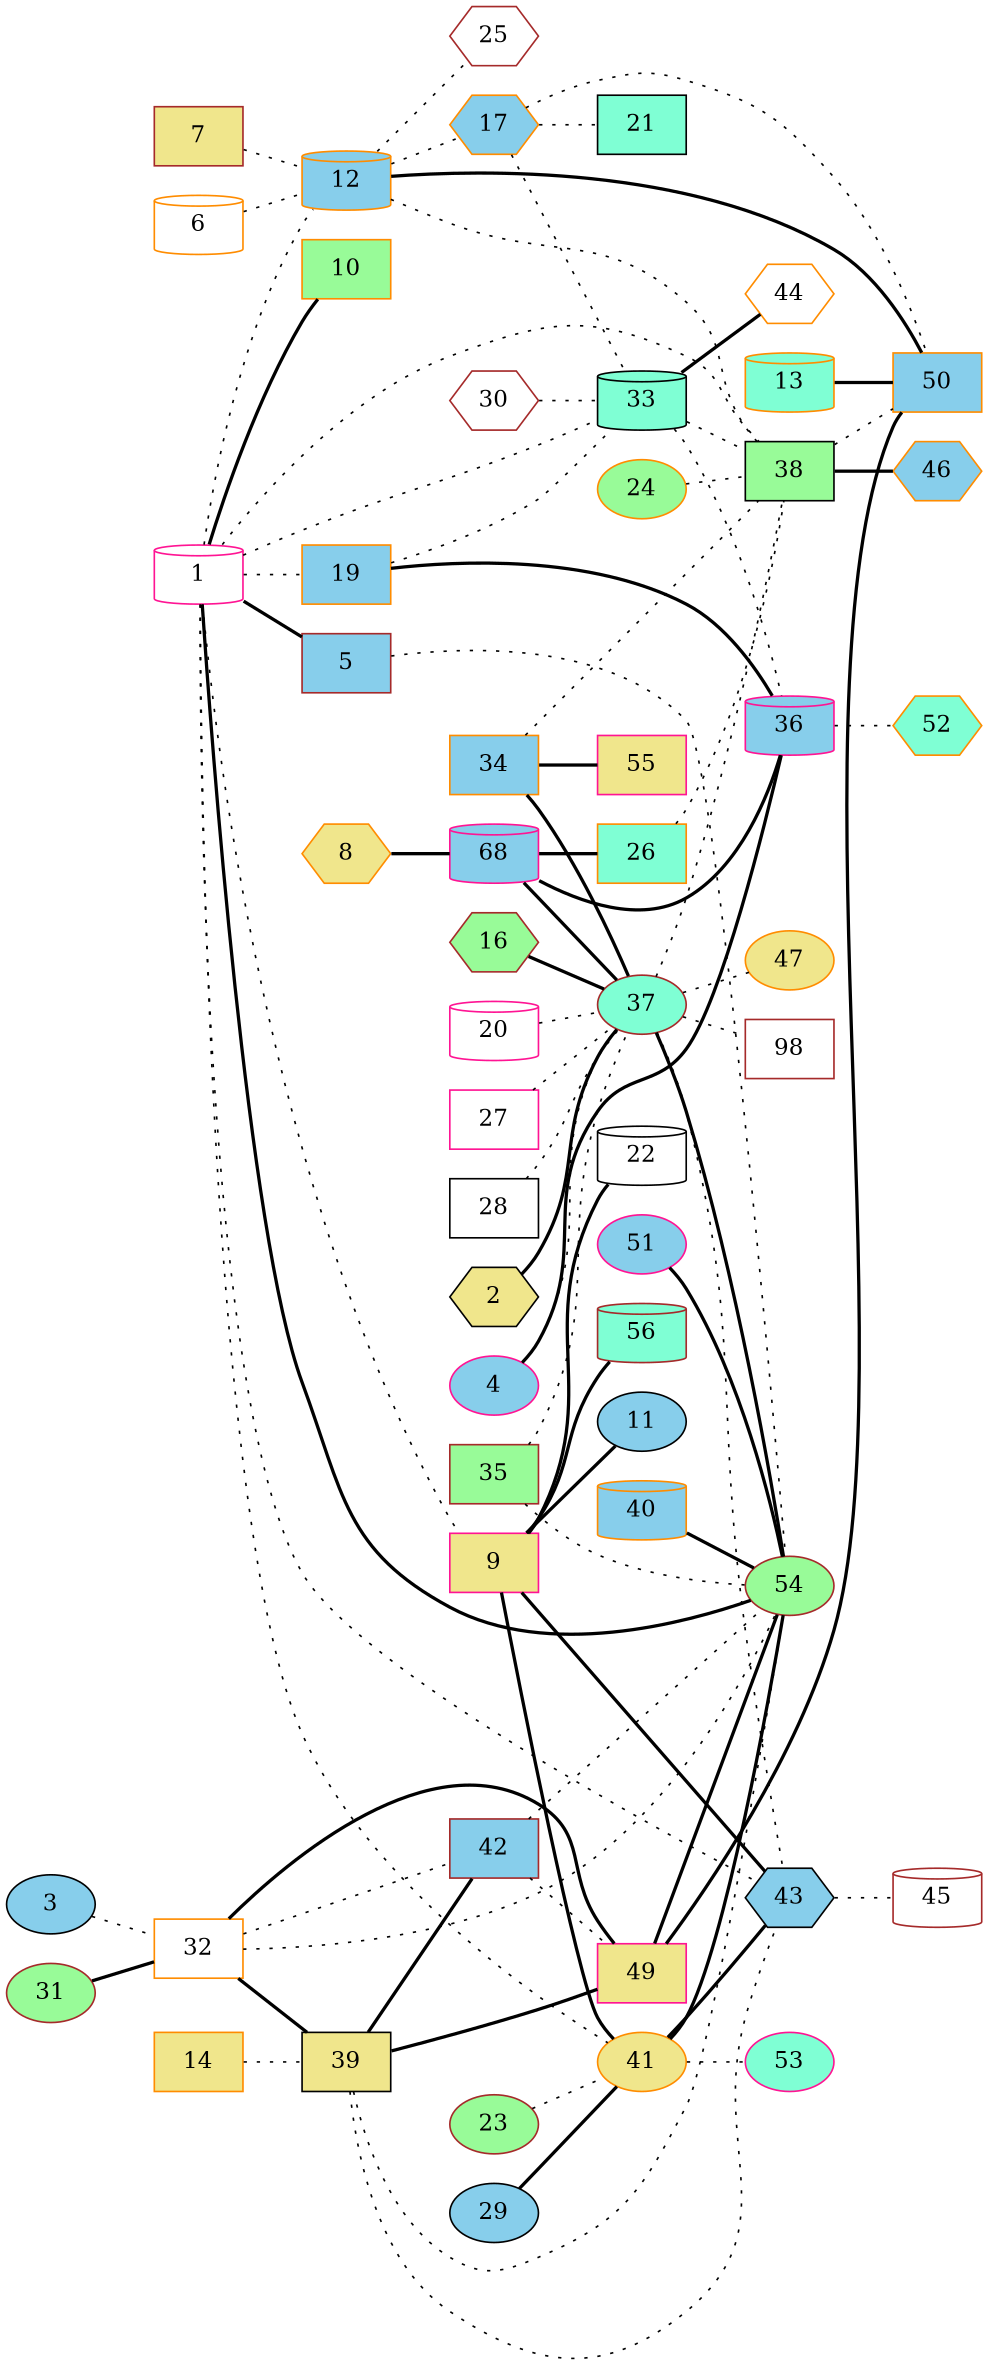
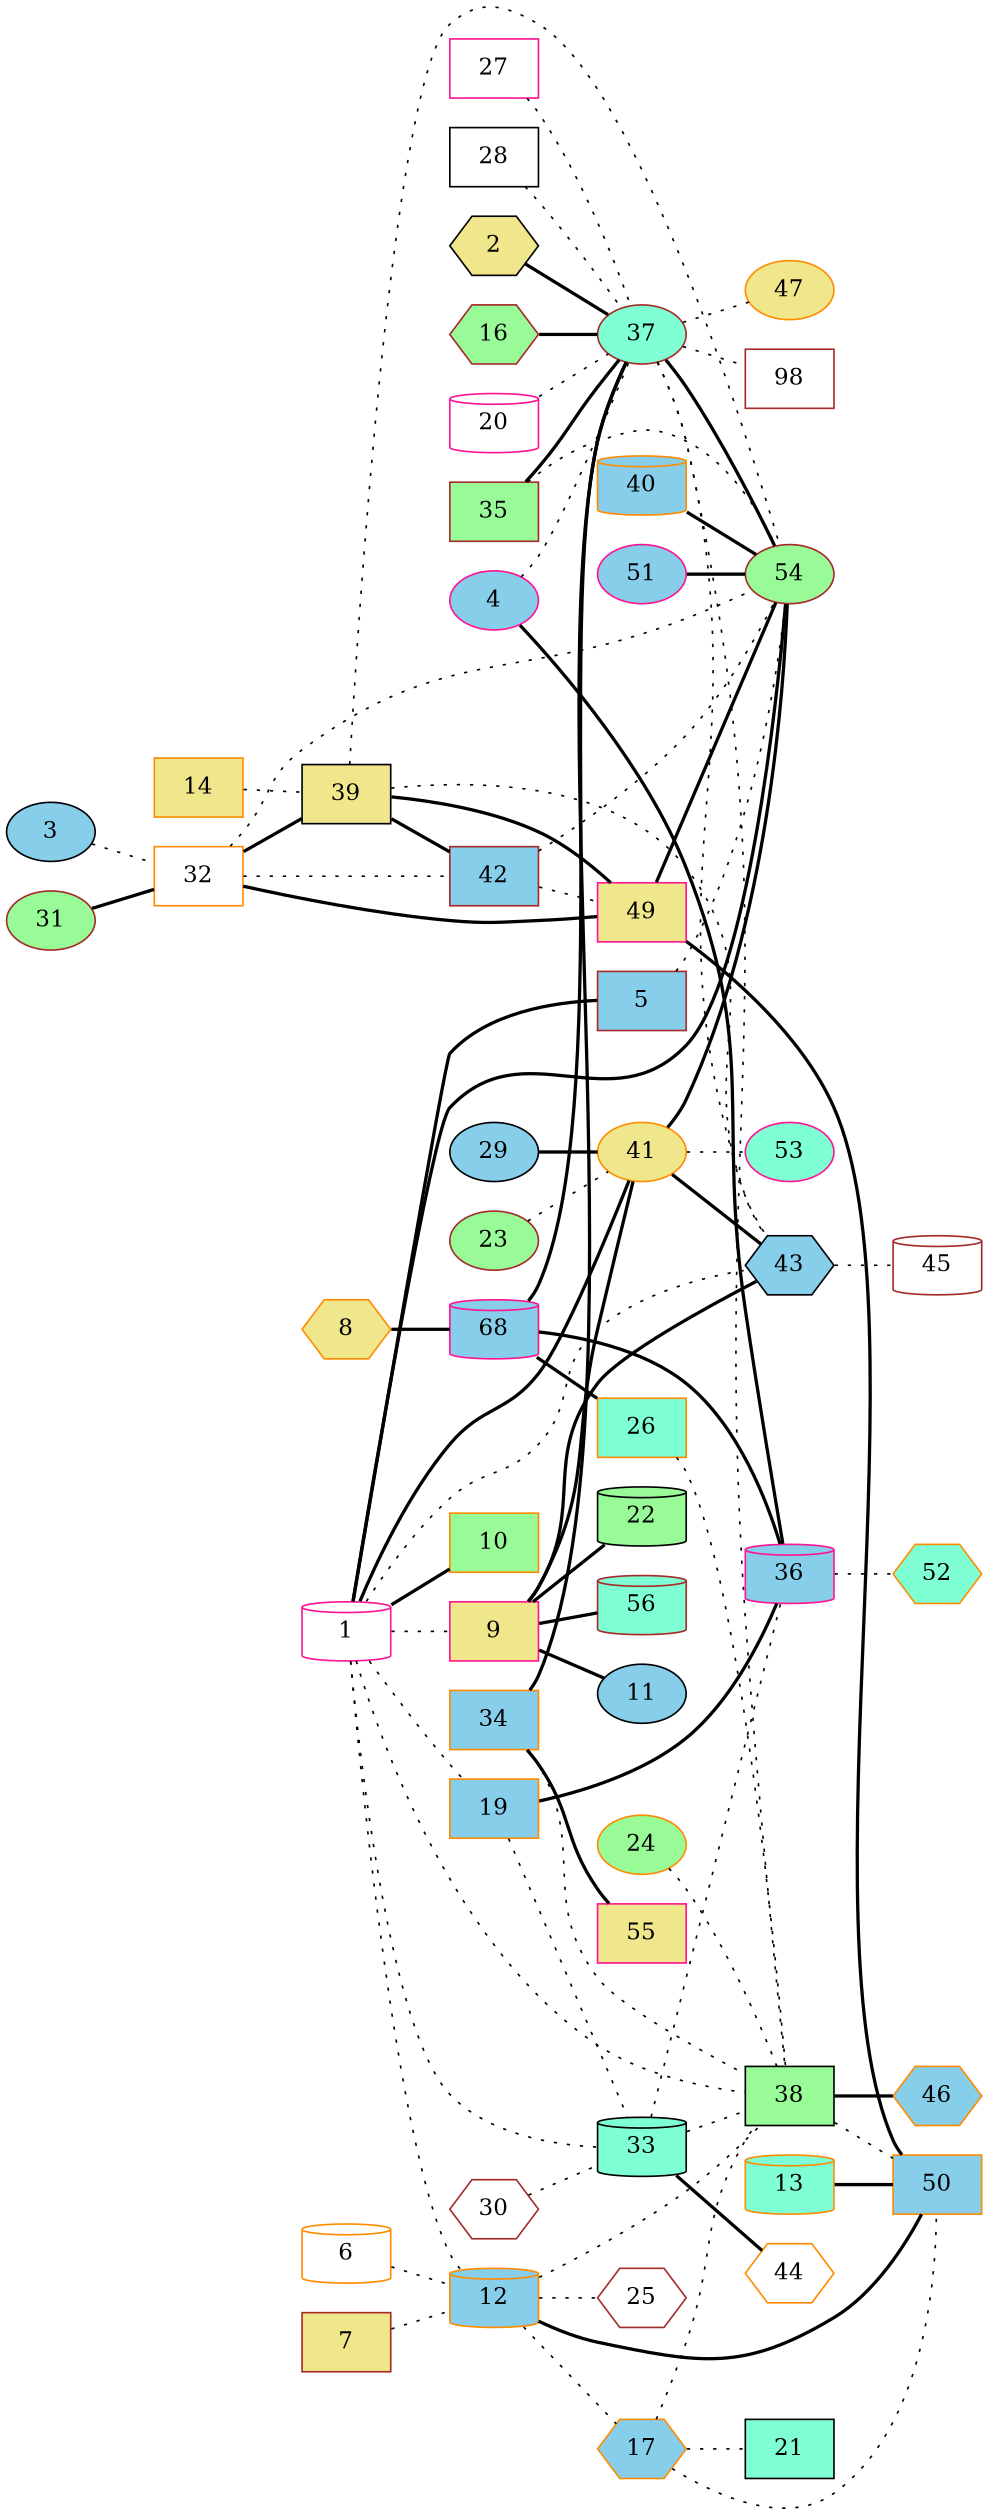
(568, 263) -> (704, 2271)
(642, 1156) -> (642, 1516)
(580, 1208) -> (573, 421)
(236, 1392) -> (508, 1401)
